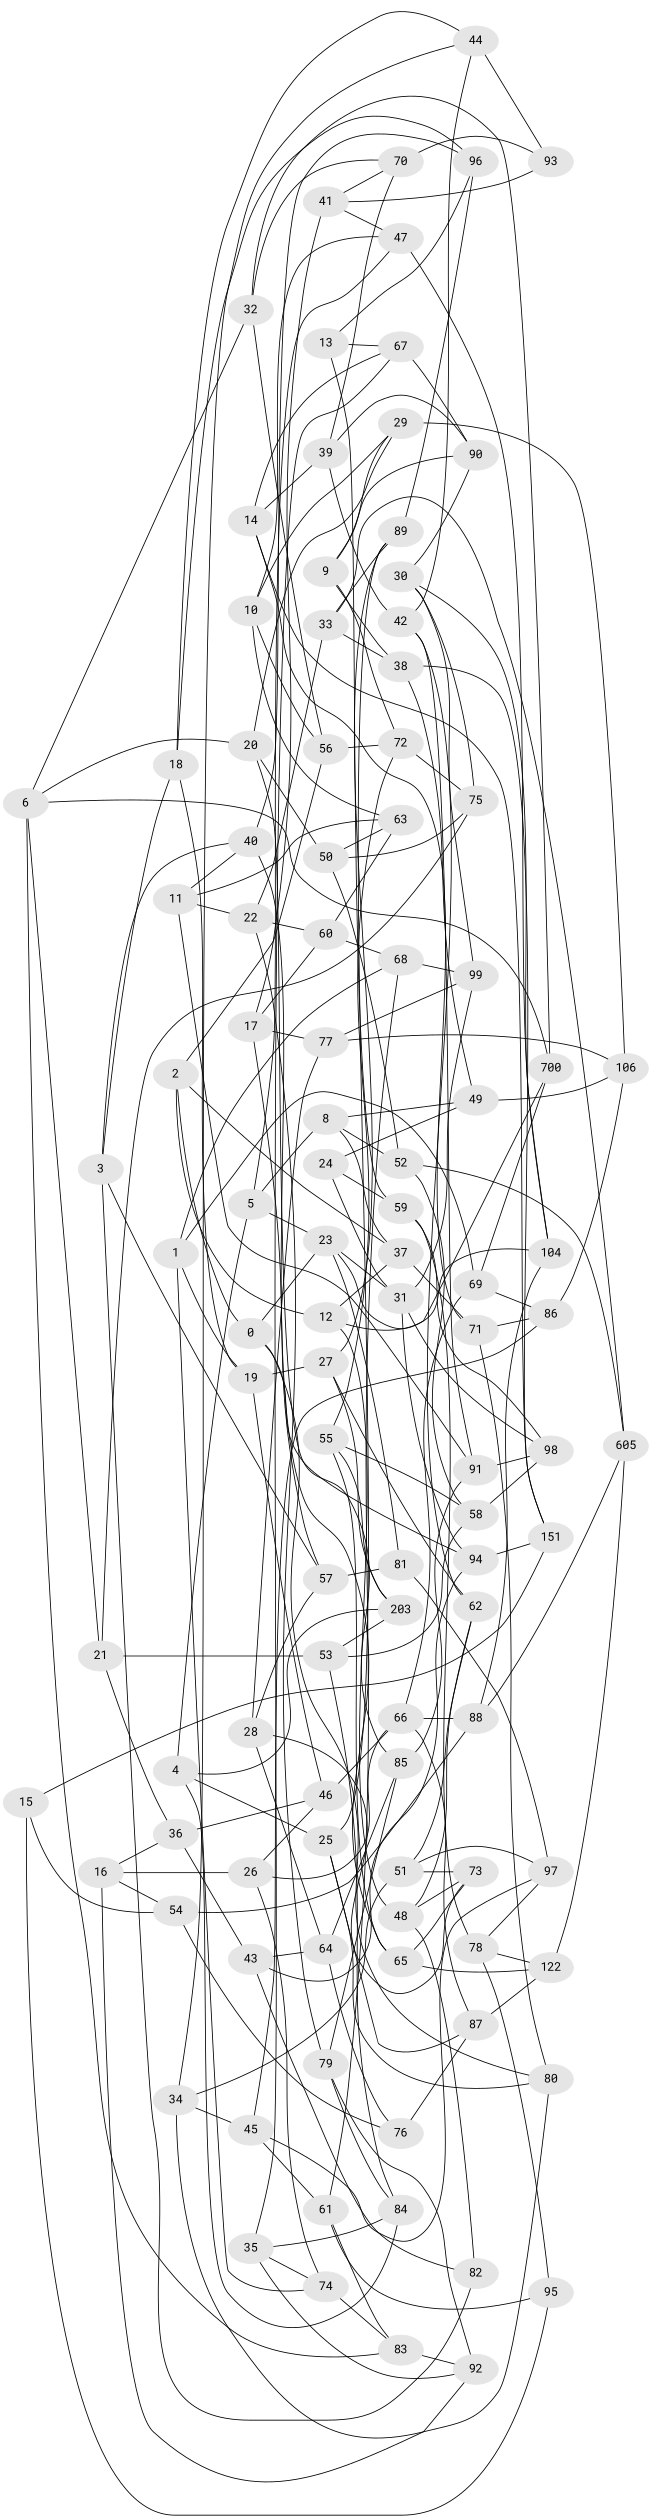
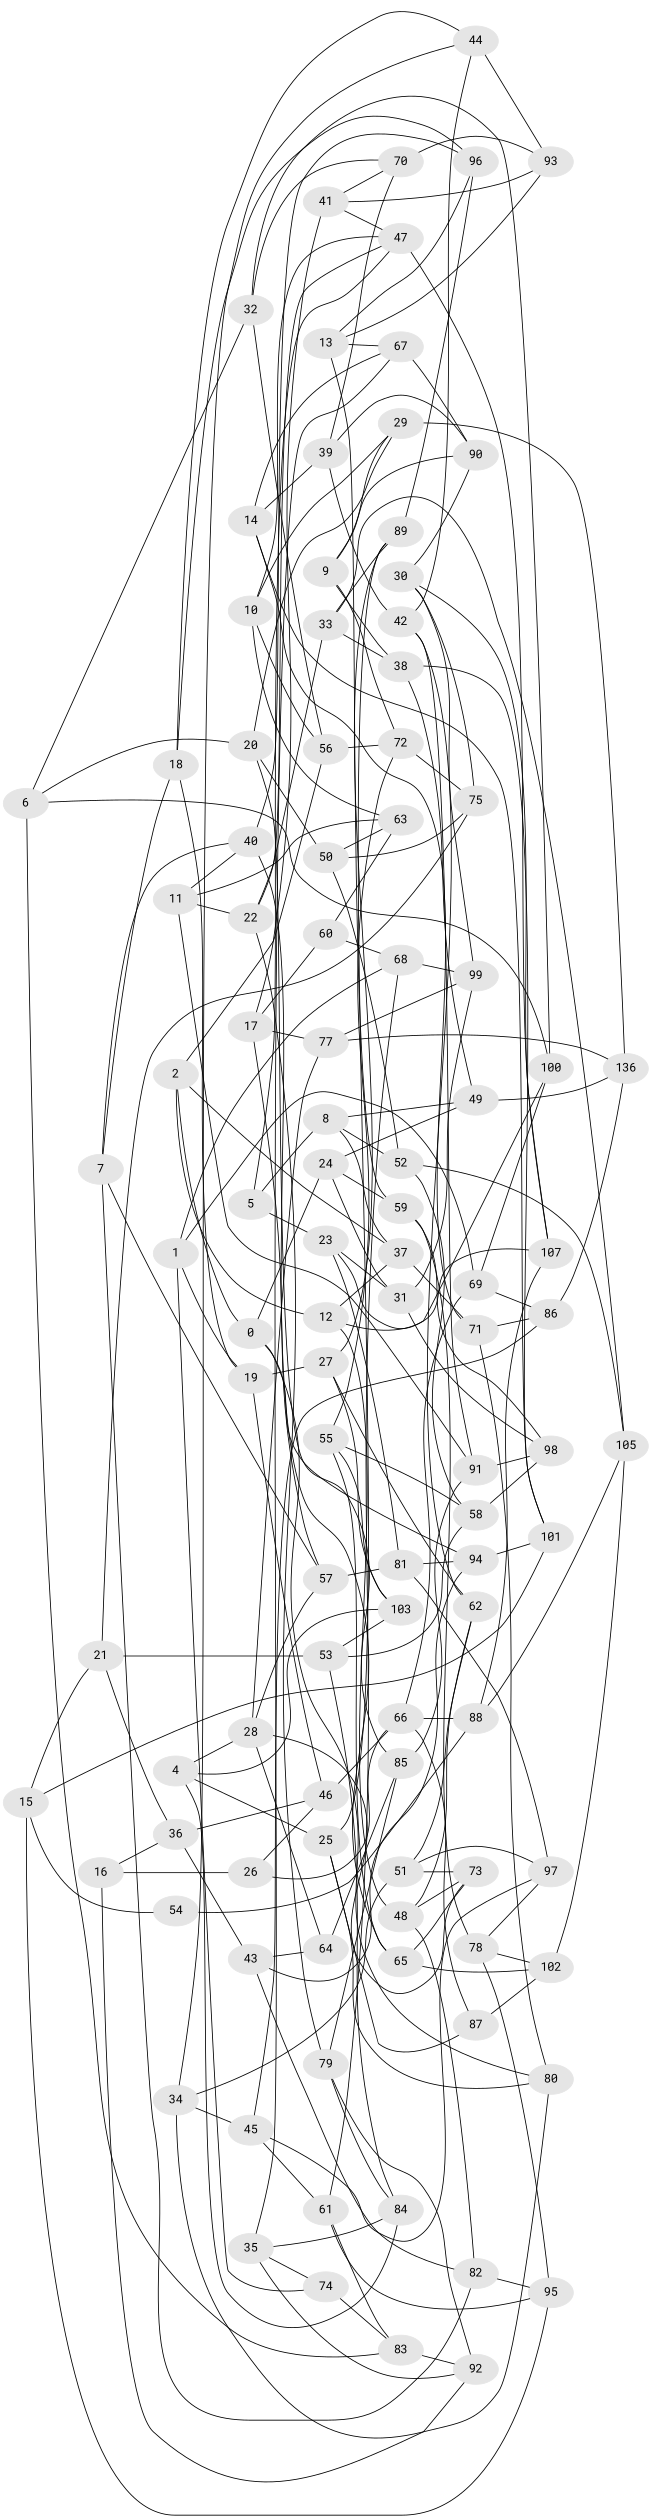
none -> (464, 262)
(288, 926) -> (281, 553)
(551, 1068) -> (551, 1068)
(626, 1068) -> (626, 1068)
(101, 1169) -> (101, 1169)
(63, 1230) -> (54, 1729)
(551, 1254) -> (551, 1254)
(290, 1286) -> (301, 1221)
(418, 1435) -> (438, 1563)
(210, 1446) -> (213, 1752)
(626, 1446) -> (626, 1446)
(551, 1538) -> (551, 1538)
(401, 1610) -> (401, 1610)
(143, 1894) -> none
(551, 1968) -> (551, 1968)
(287, 2080) -> none
(401, 2134) -> none
none -> (513, 2283)
